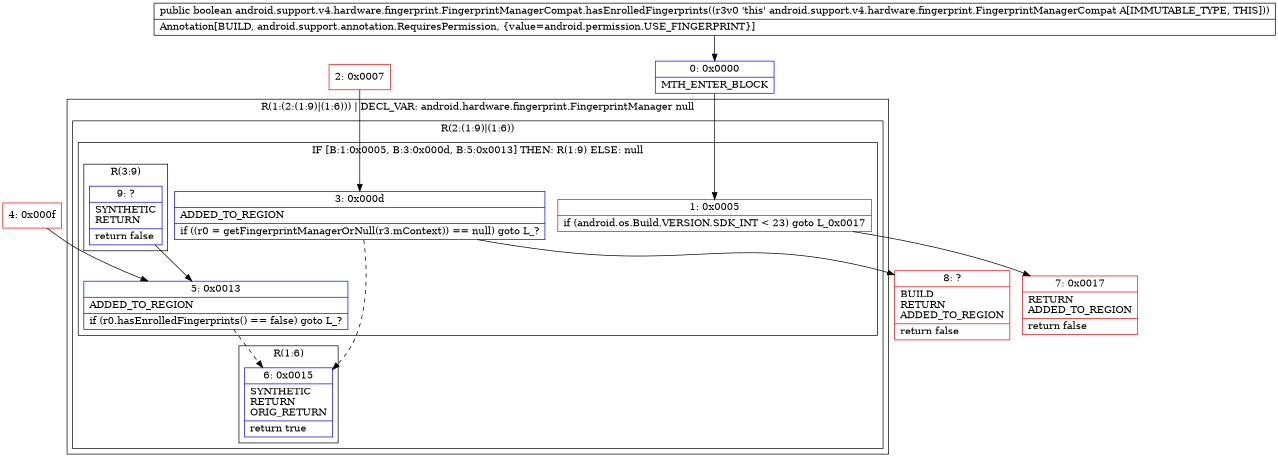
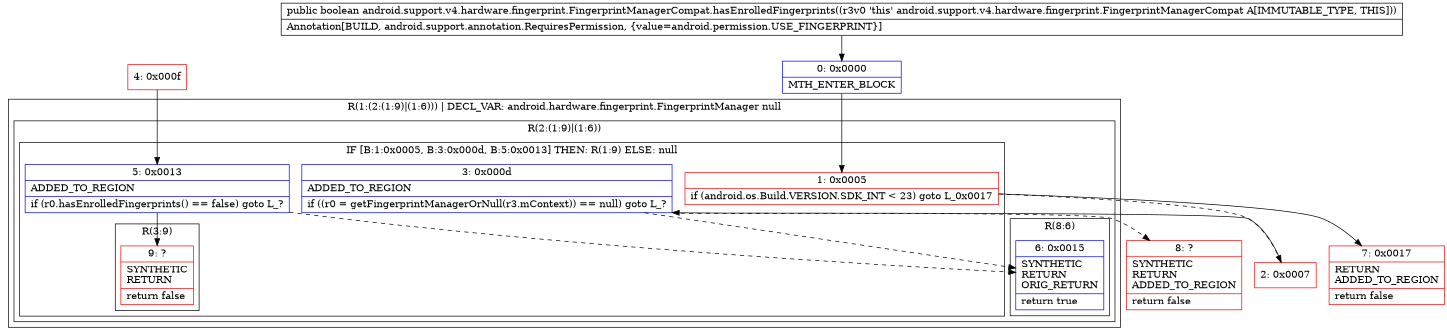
none -> (1201, 208)
(126, 216) -> (157, 275)
(683, 255) -> (911, 214)
(171, 260) -> (157, 228)
(917, 294) -> (1163, 264)
(289, 354) -> (1060, 227)
